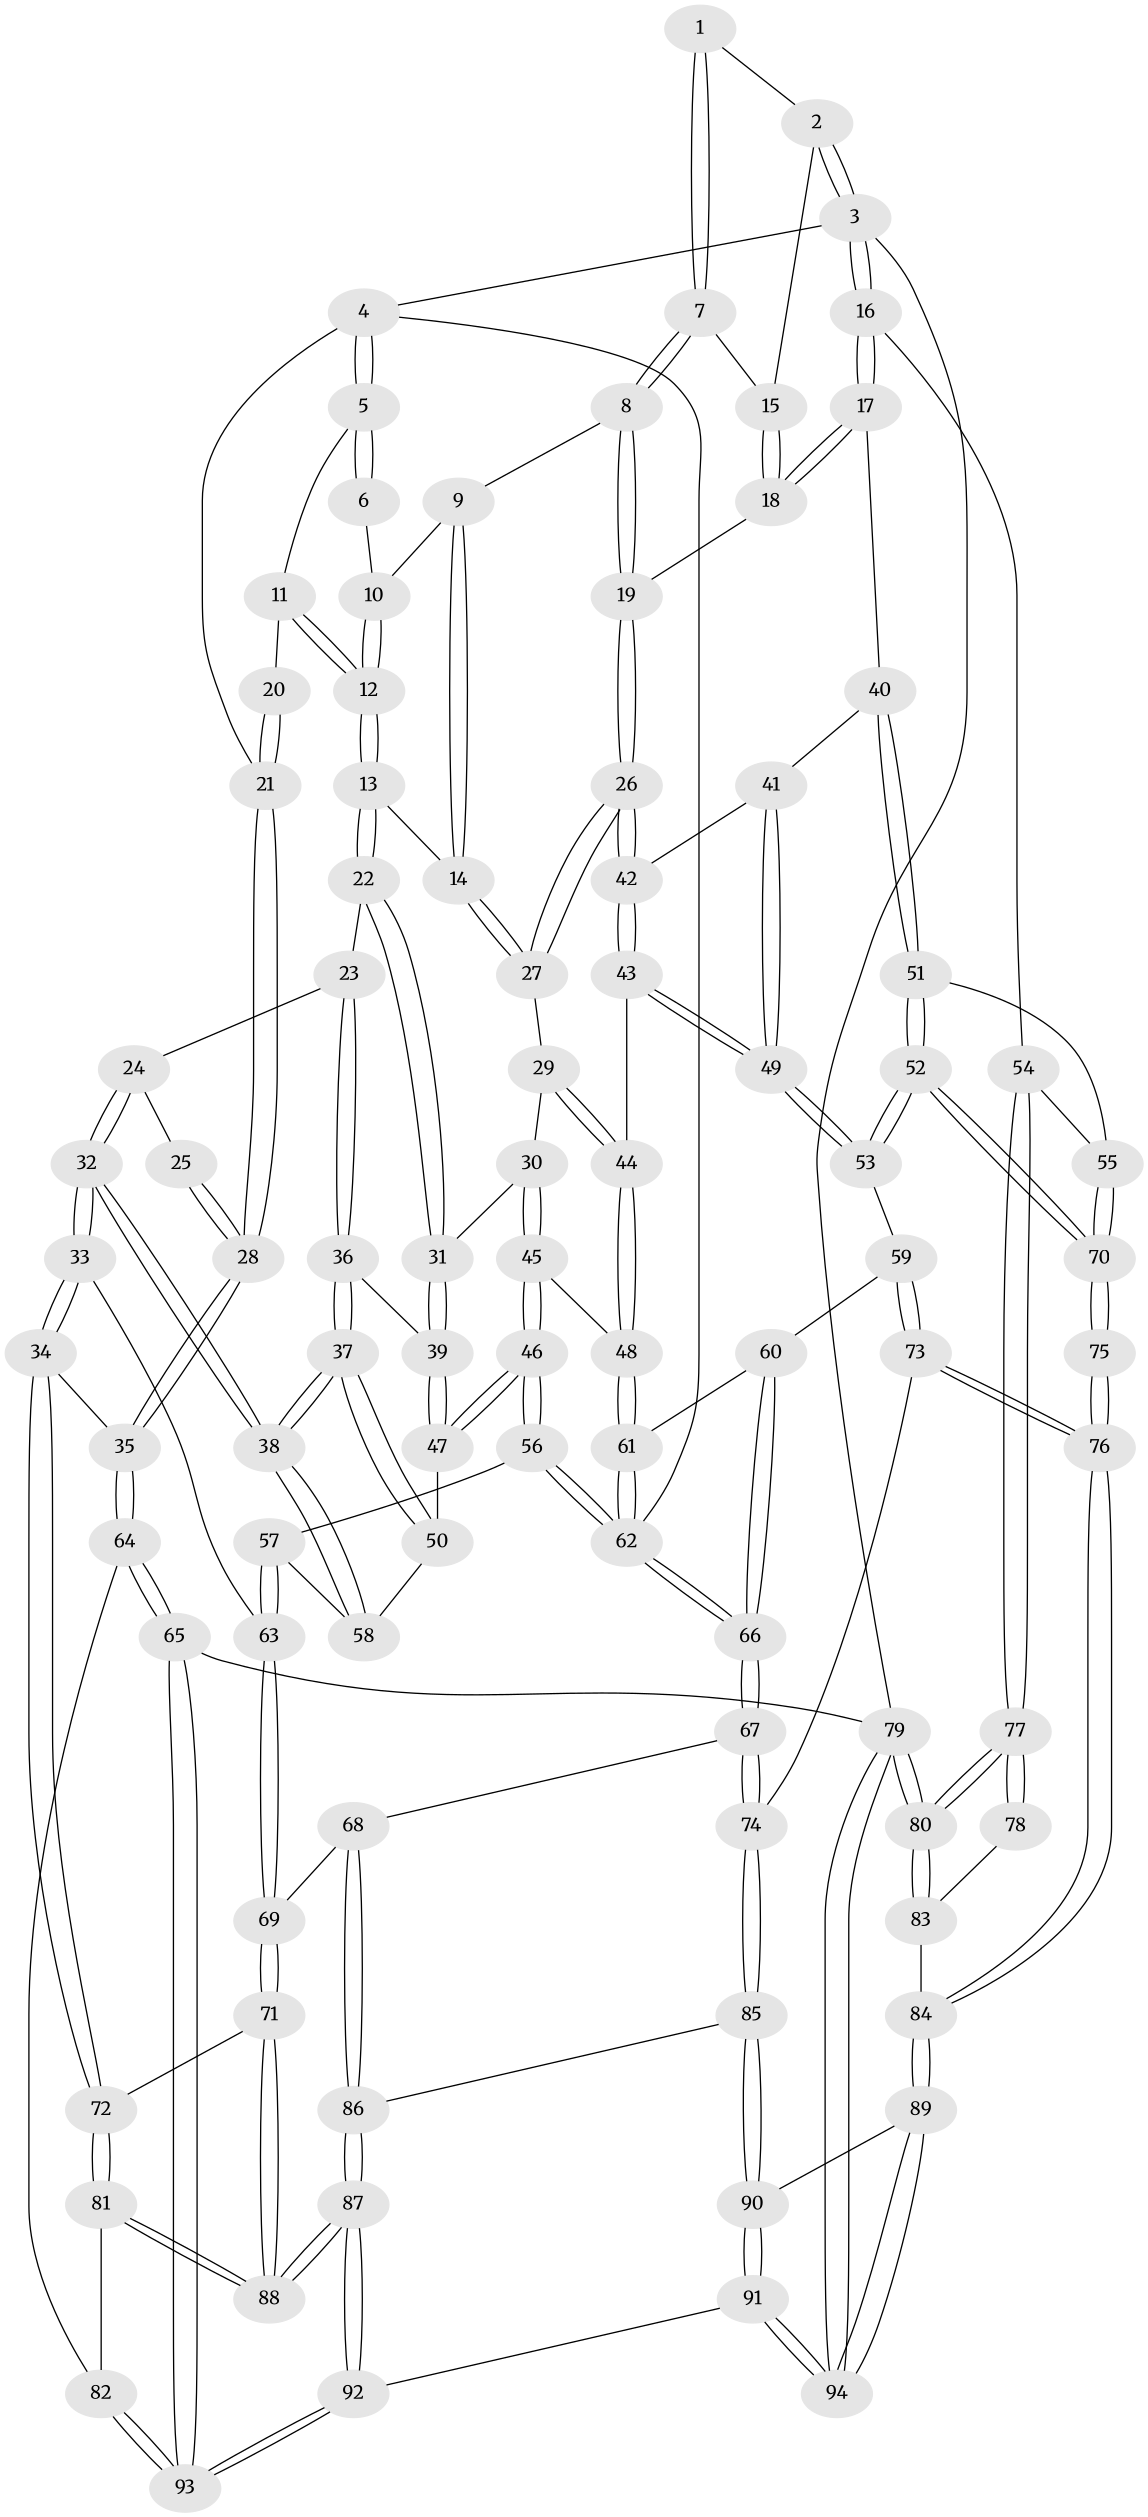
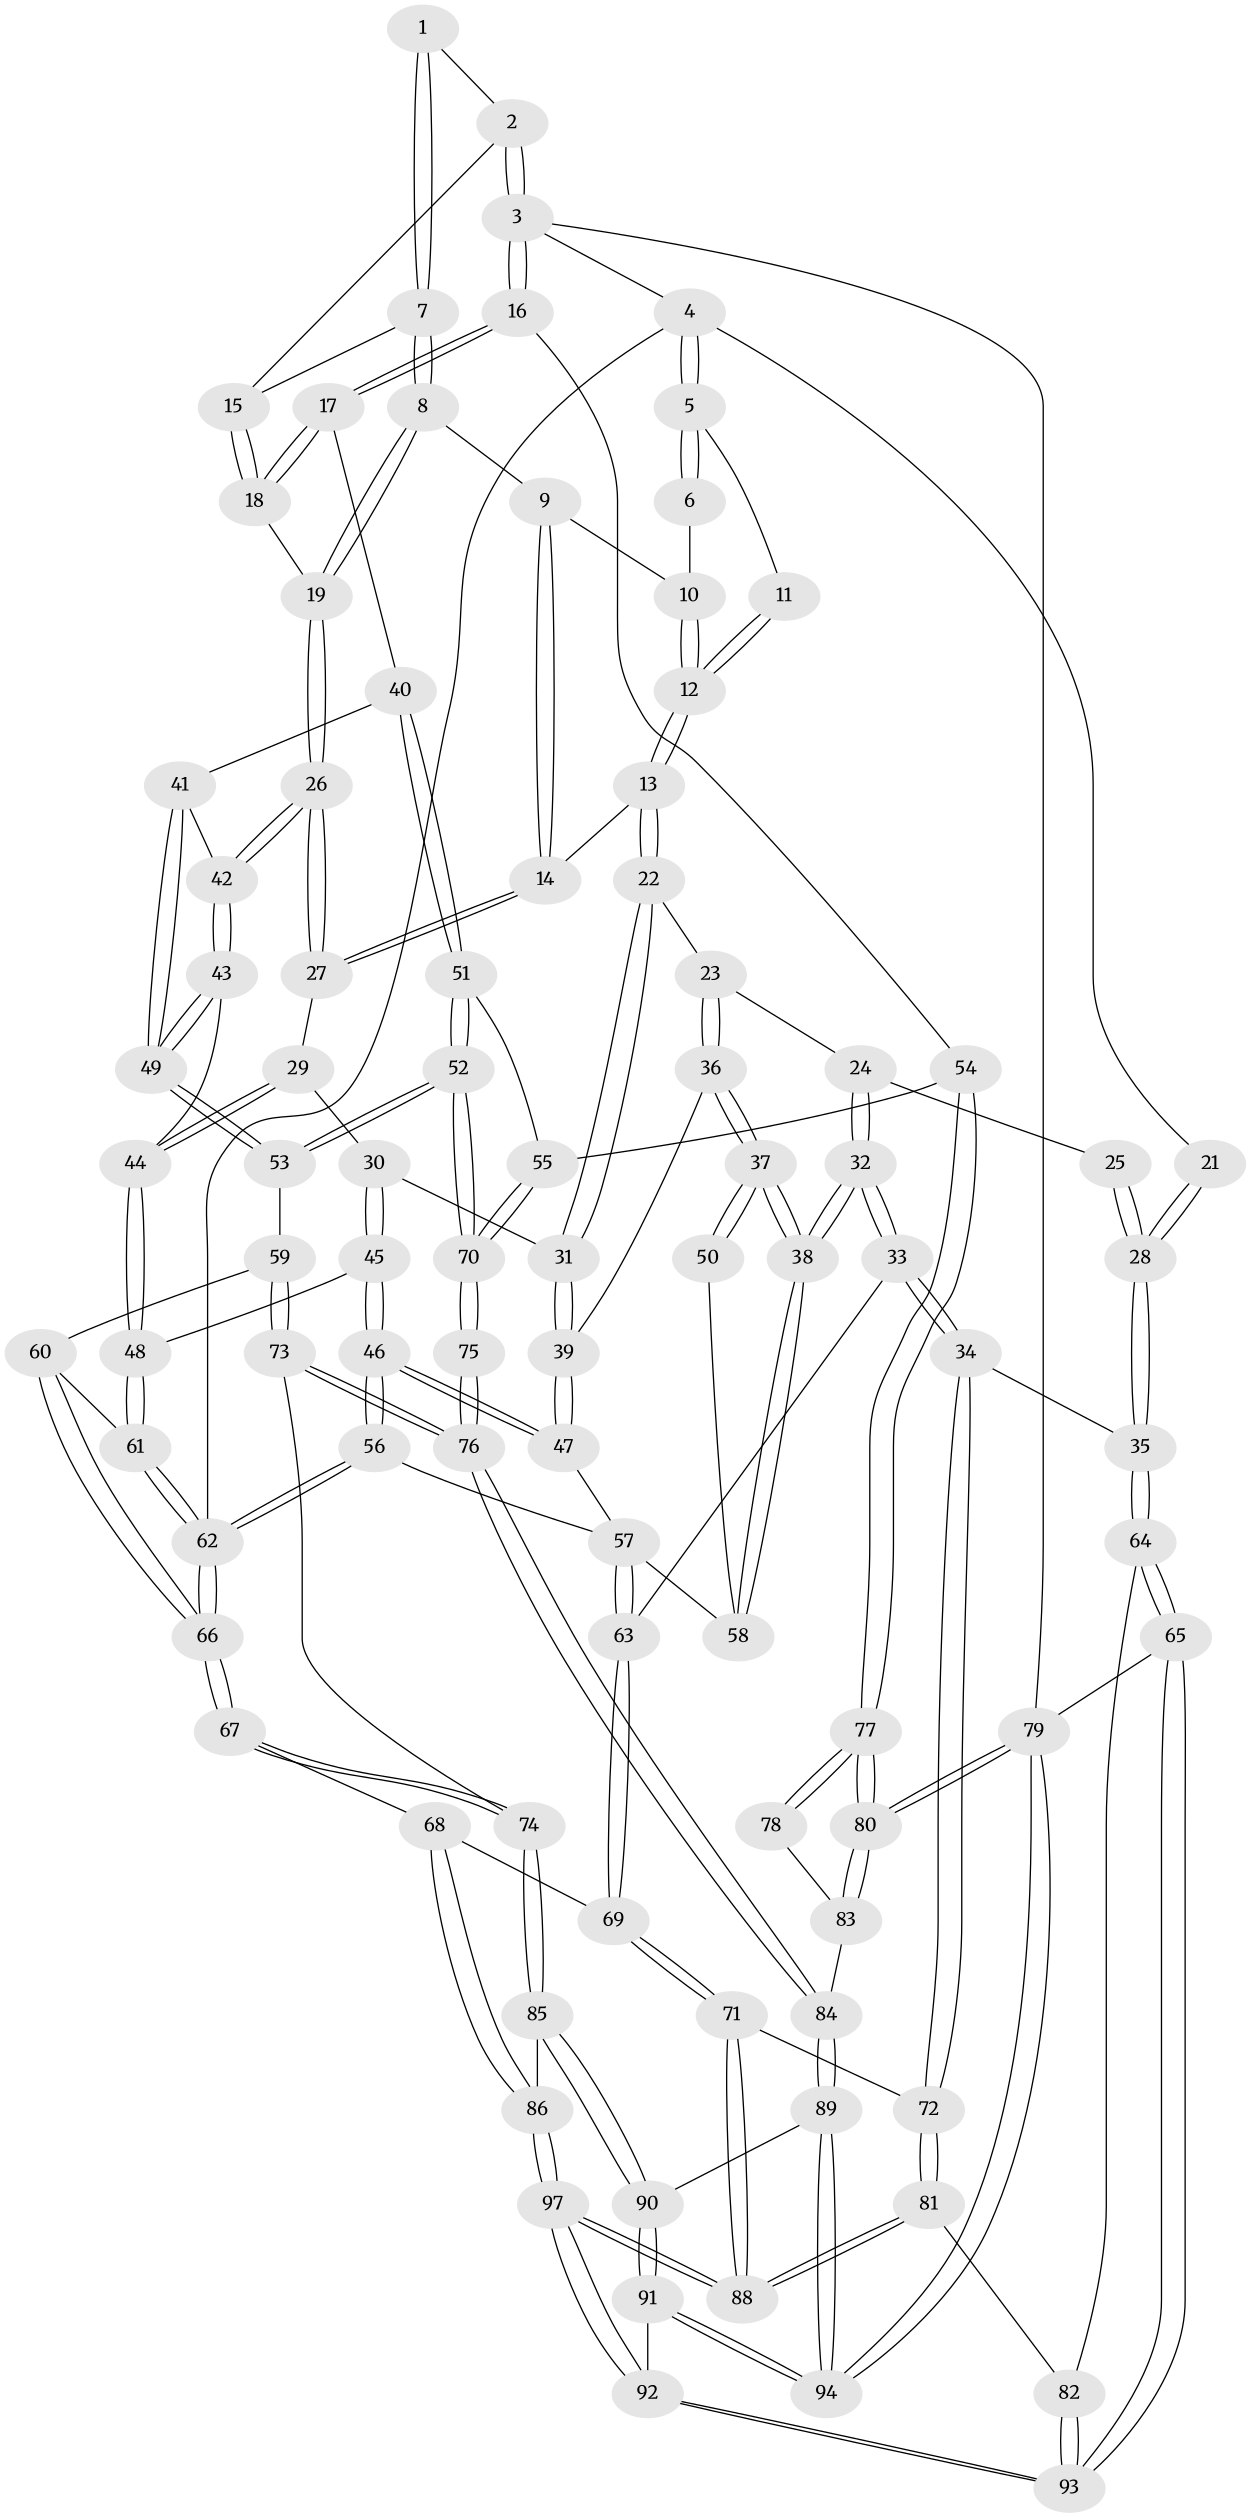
(275, 691) -> none
(438, 1498) -> (594, 1495)
(353, 2205) -> (553, 2205)
